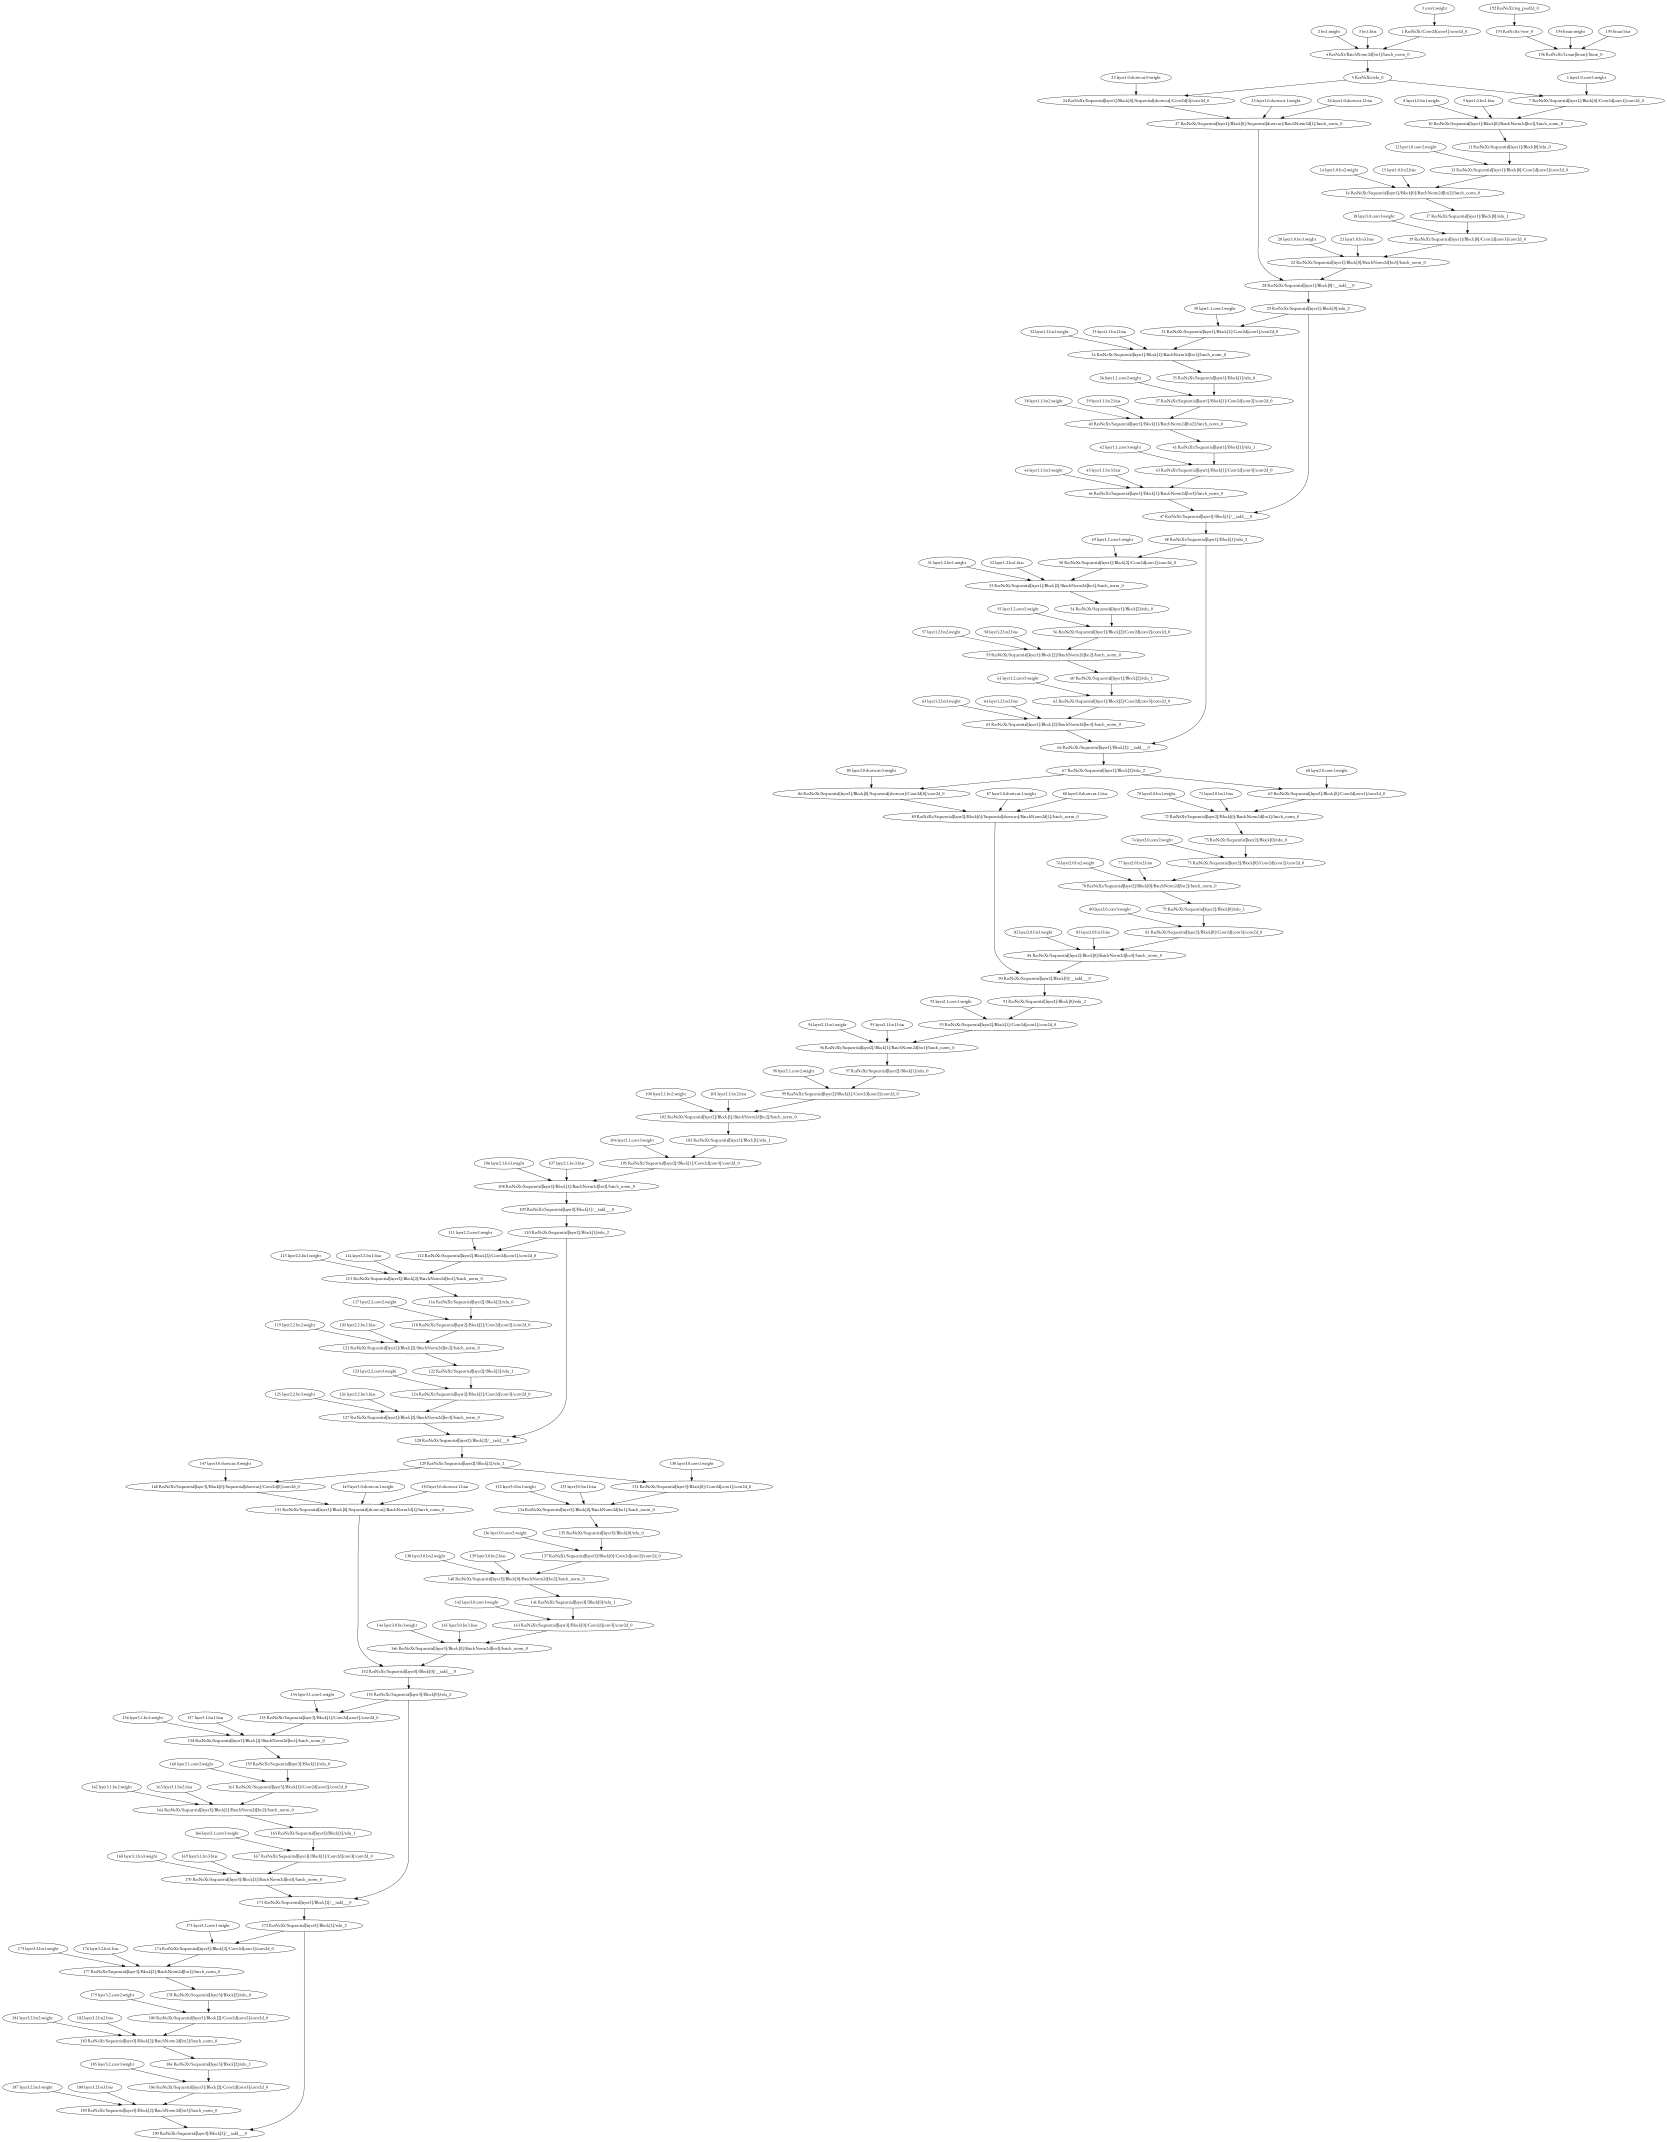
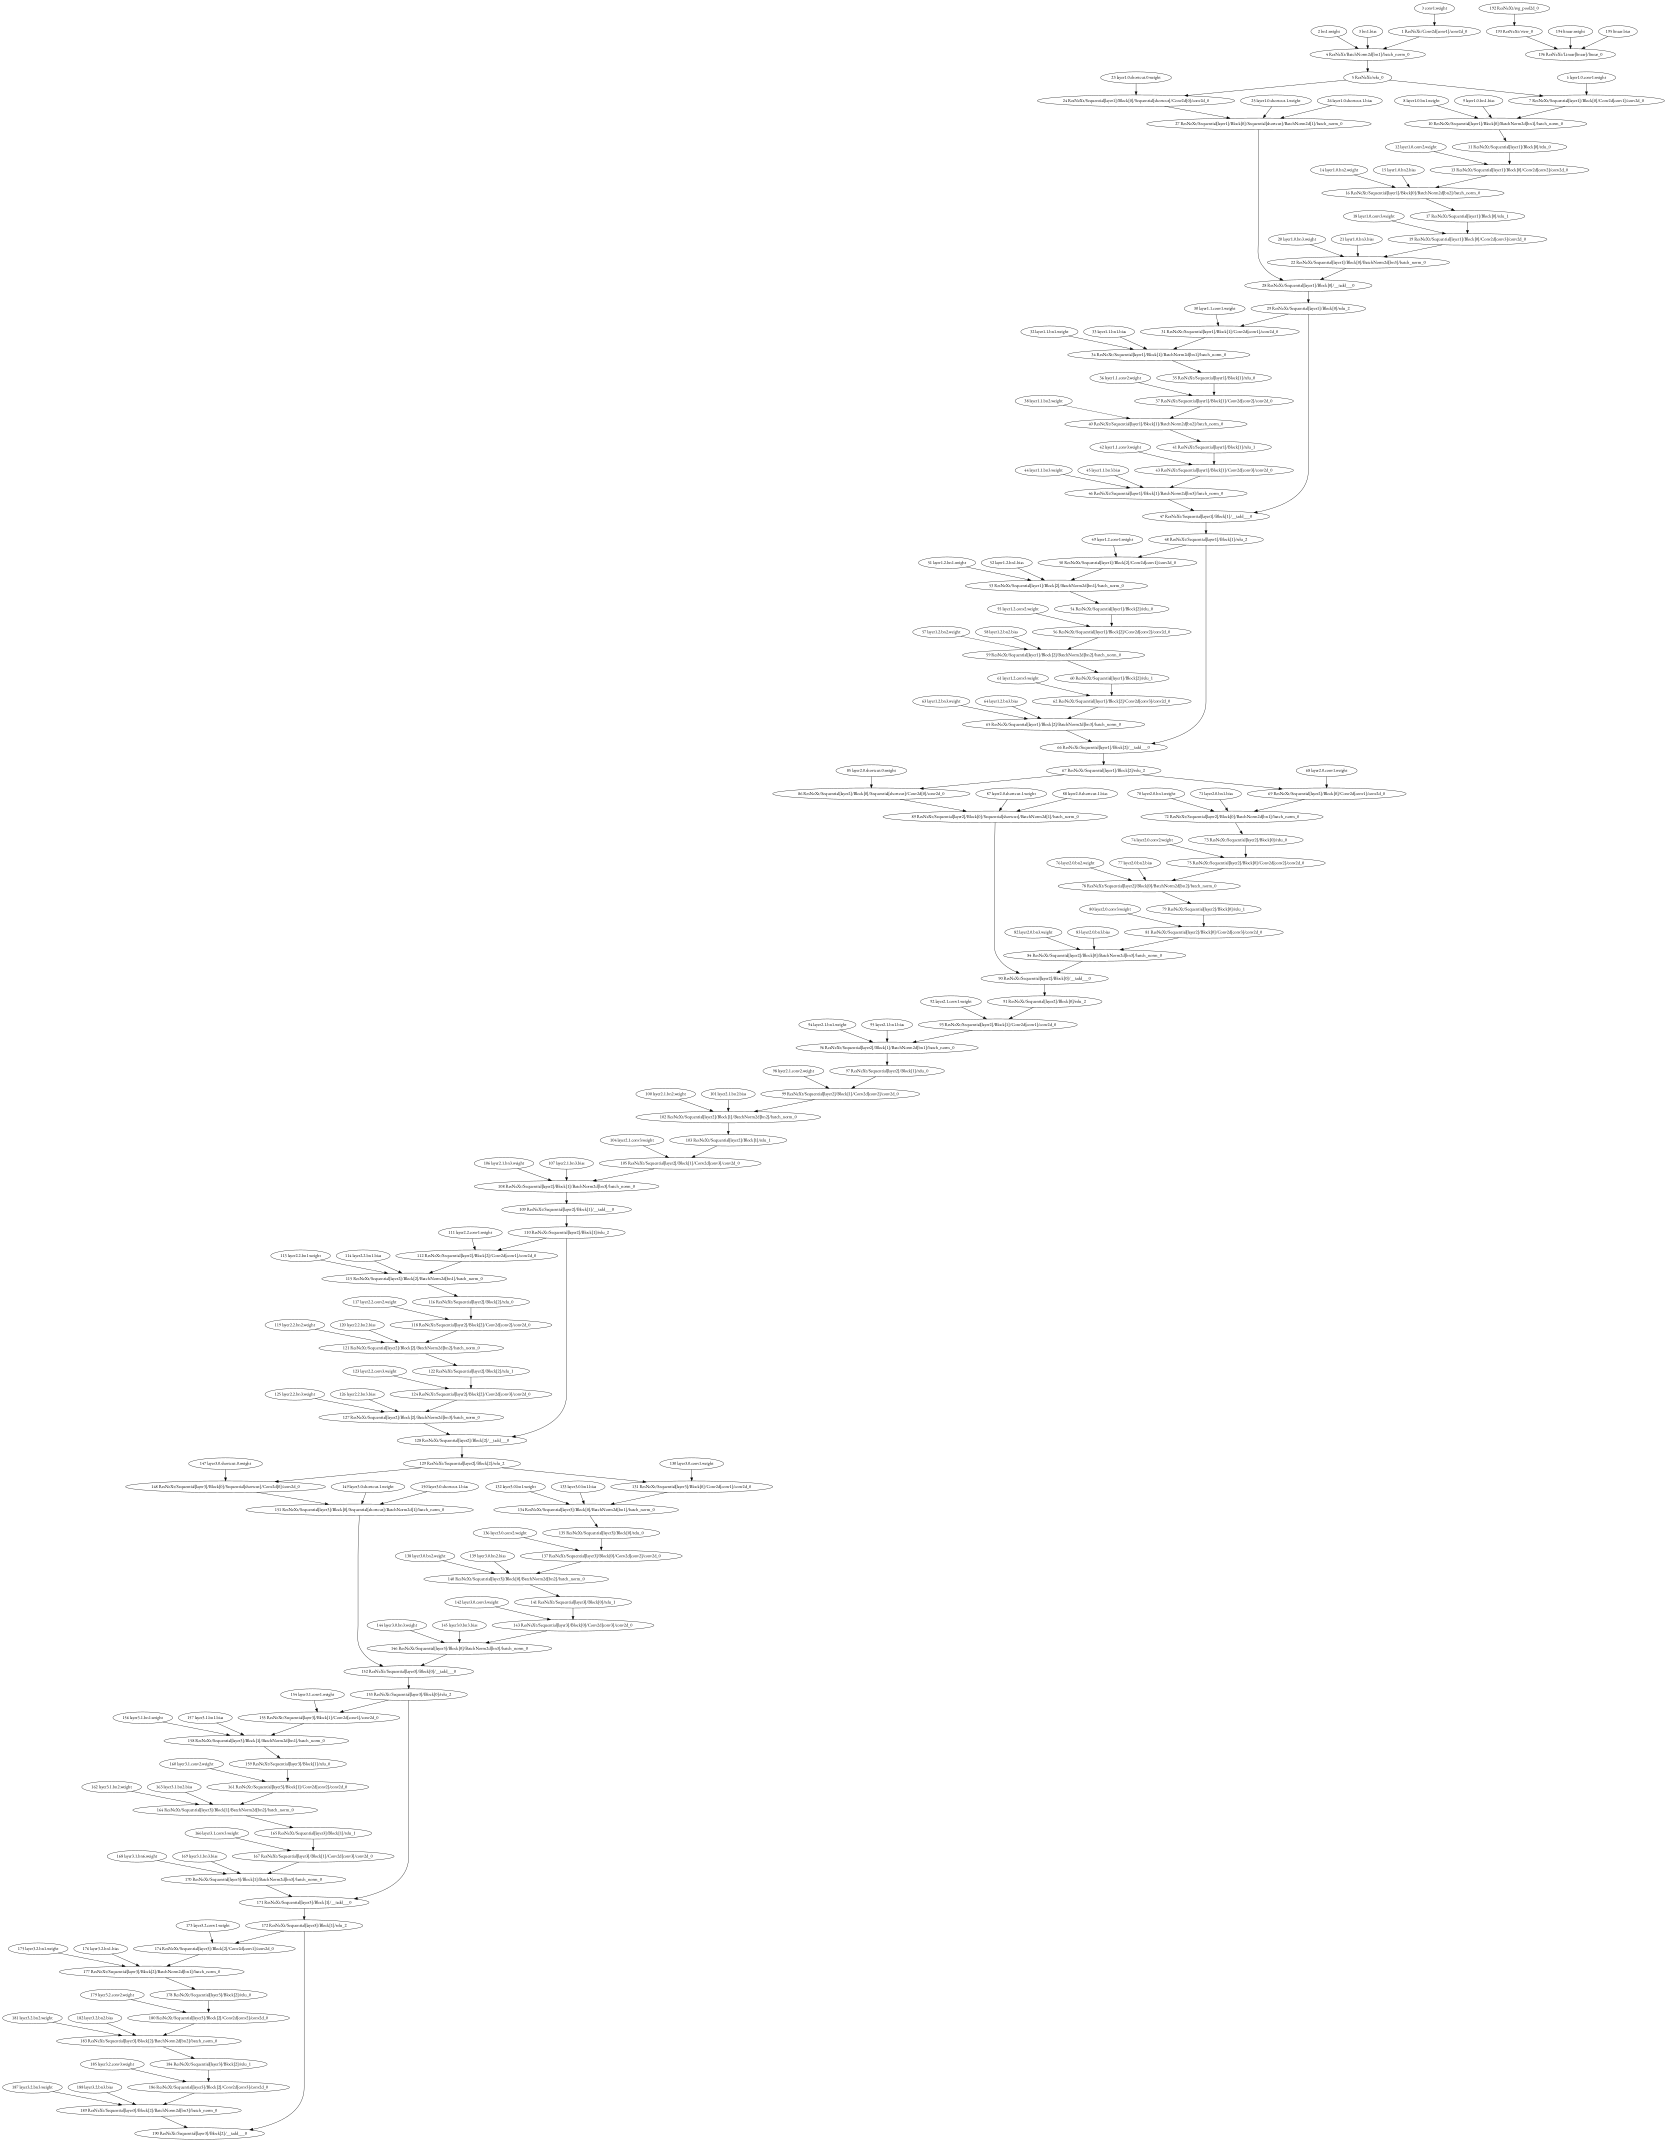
(1103, 401) -> none
(137, 1856) -> (137, 1856)
